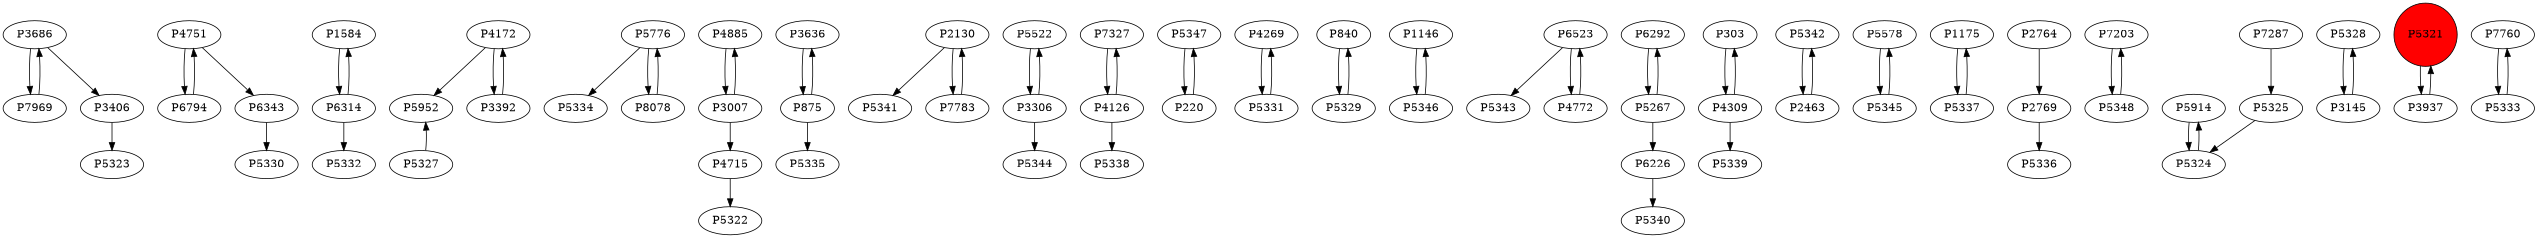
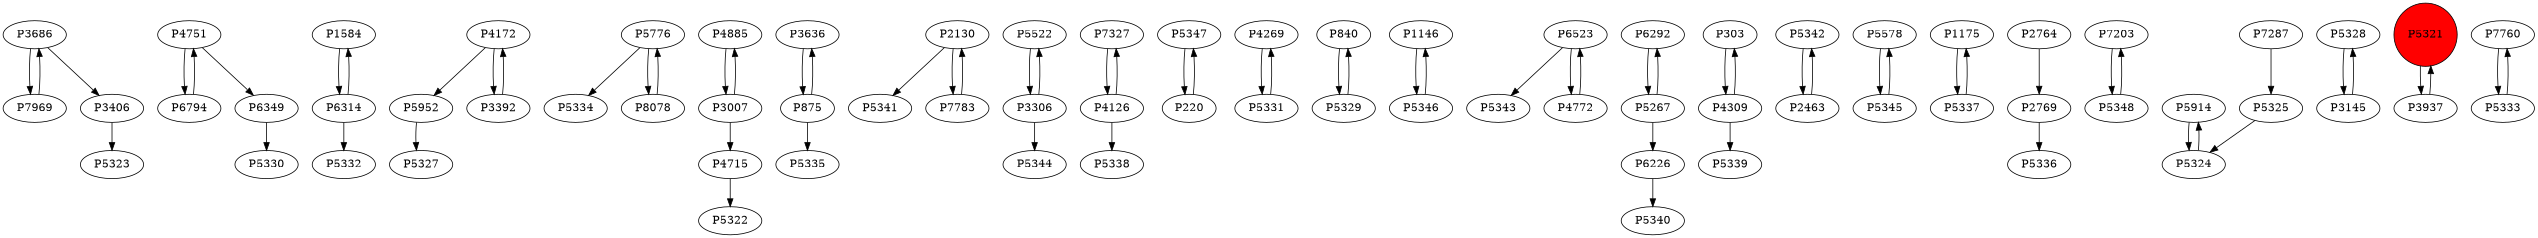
(267, 108) -> (267, 108)
(426, 140) -> (416, 132)
